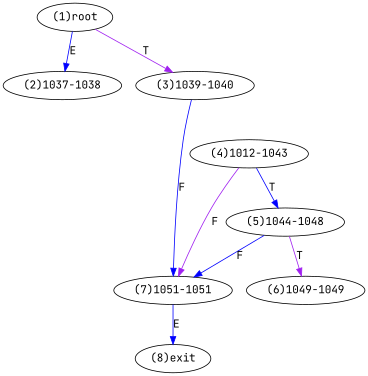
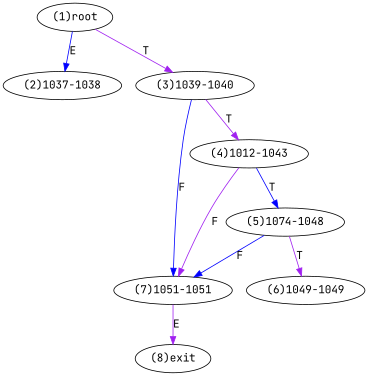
none -> (220, 117)
(285, 222) -> (285, 222)
(173, 321) -> (173, 321)
